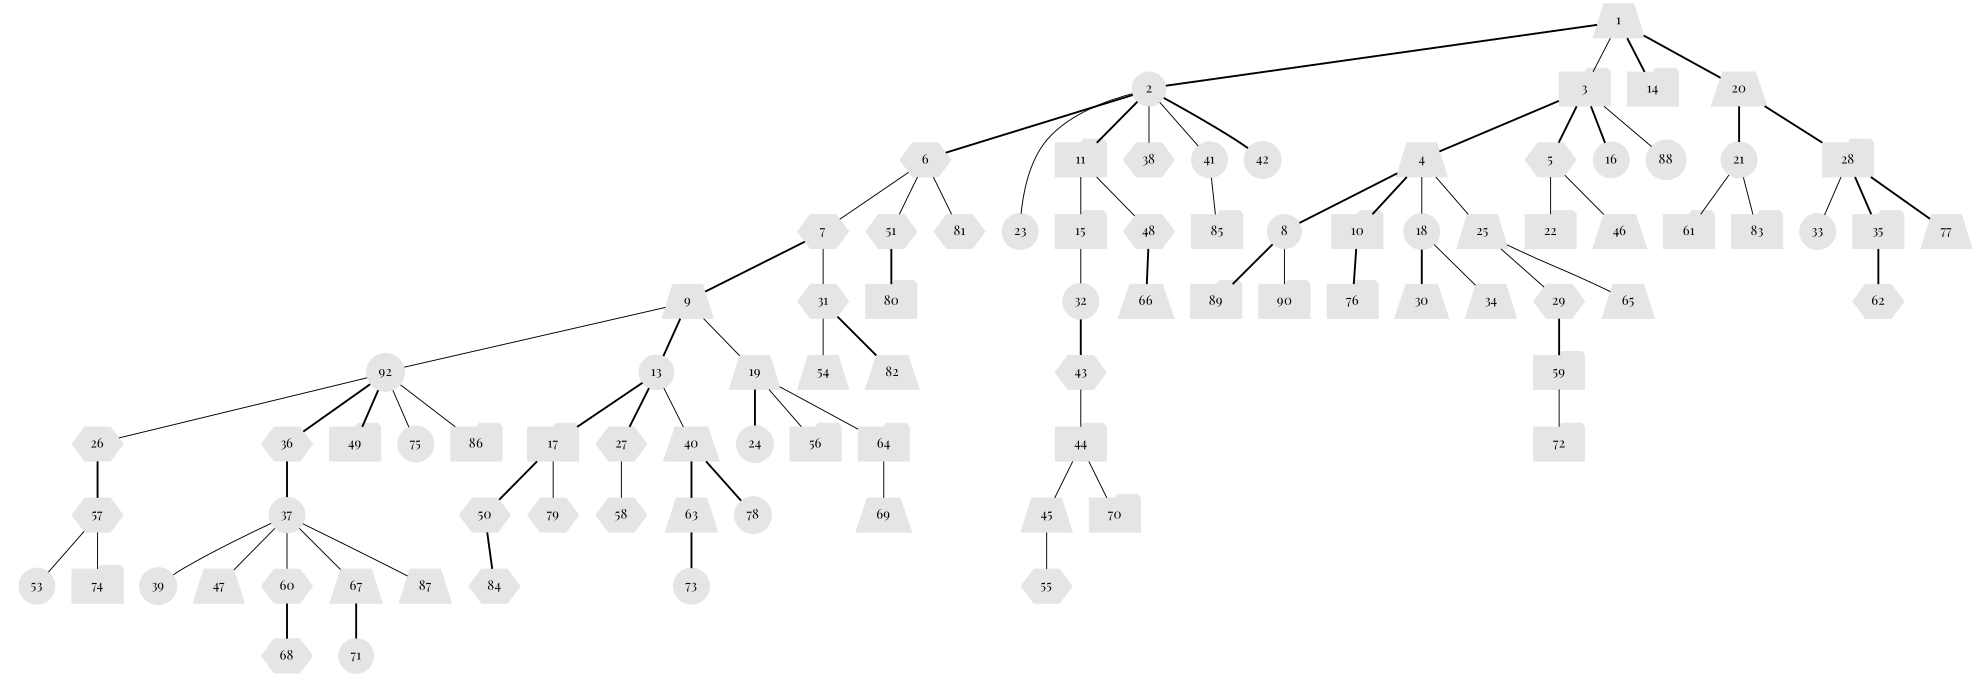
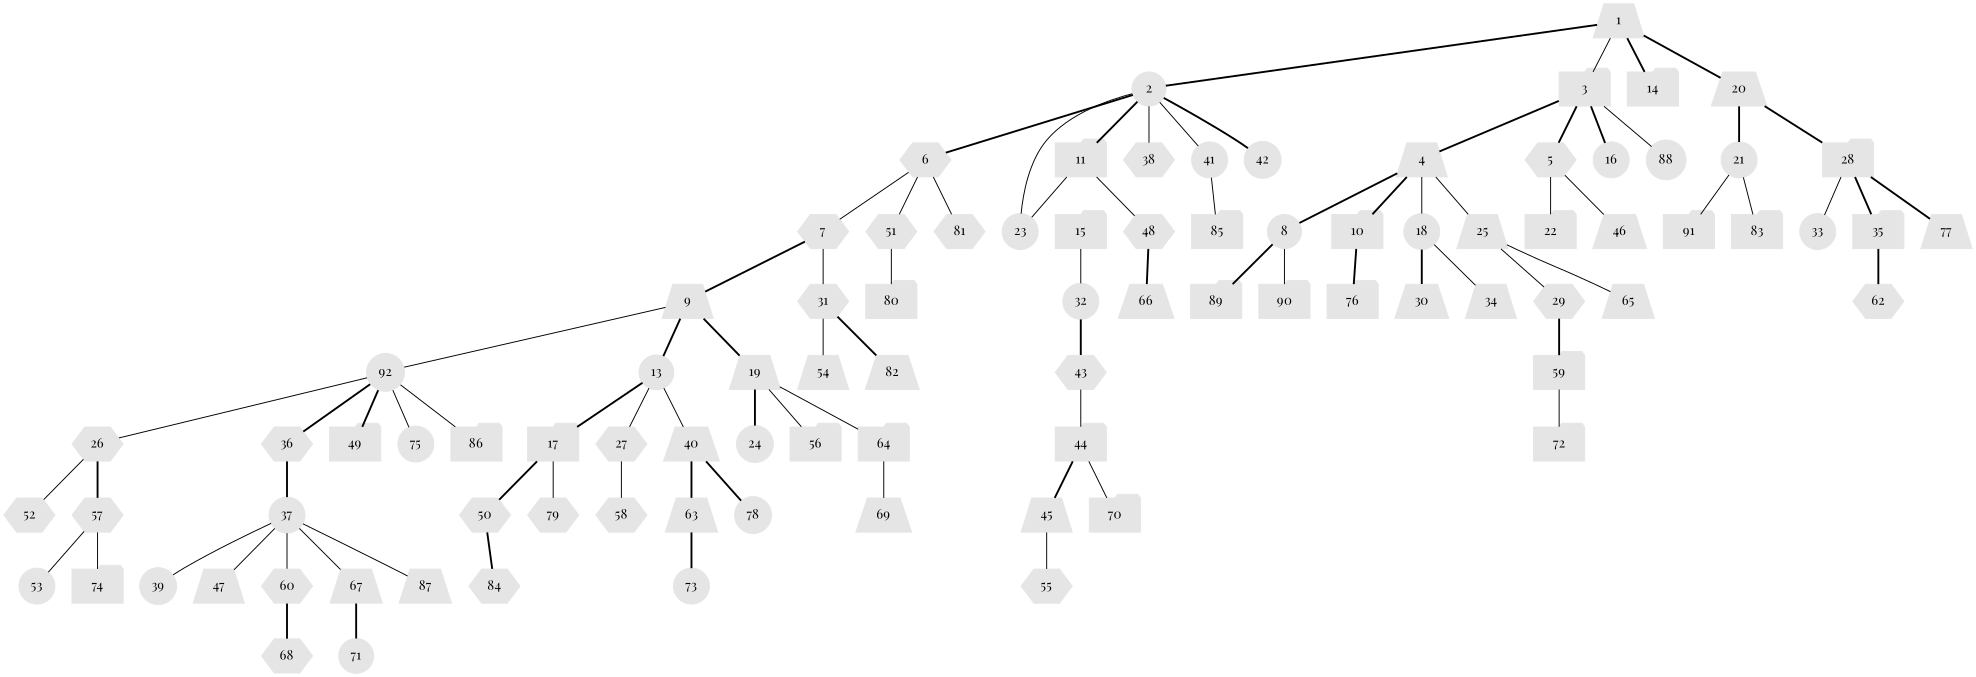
(1081, 196) -> (1049, 197)
(1689, 232) -> (1689, 232)
(891, 267) -> (891, 267)
(722, 337) -> (722, 337)
(639, 407) -> (639, 407)
(1064, 480) -> (1064, 480)
none -> (29, 515)
